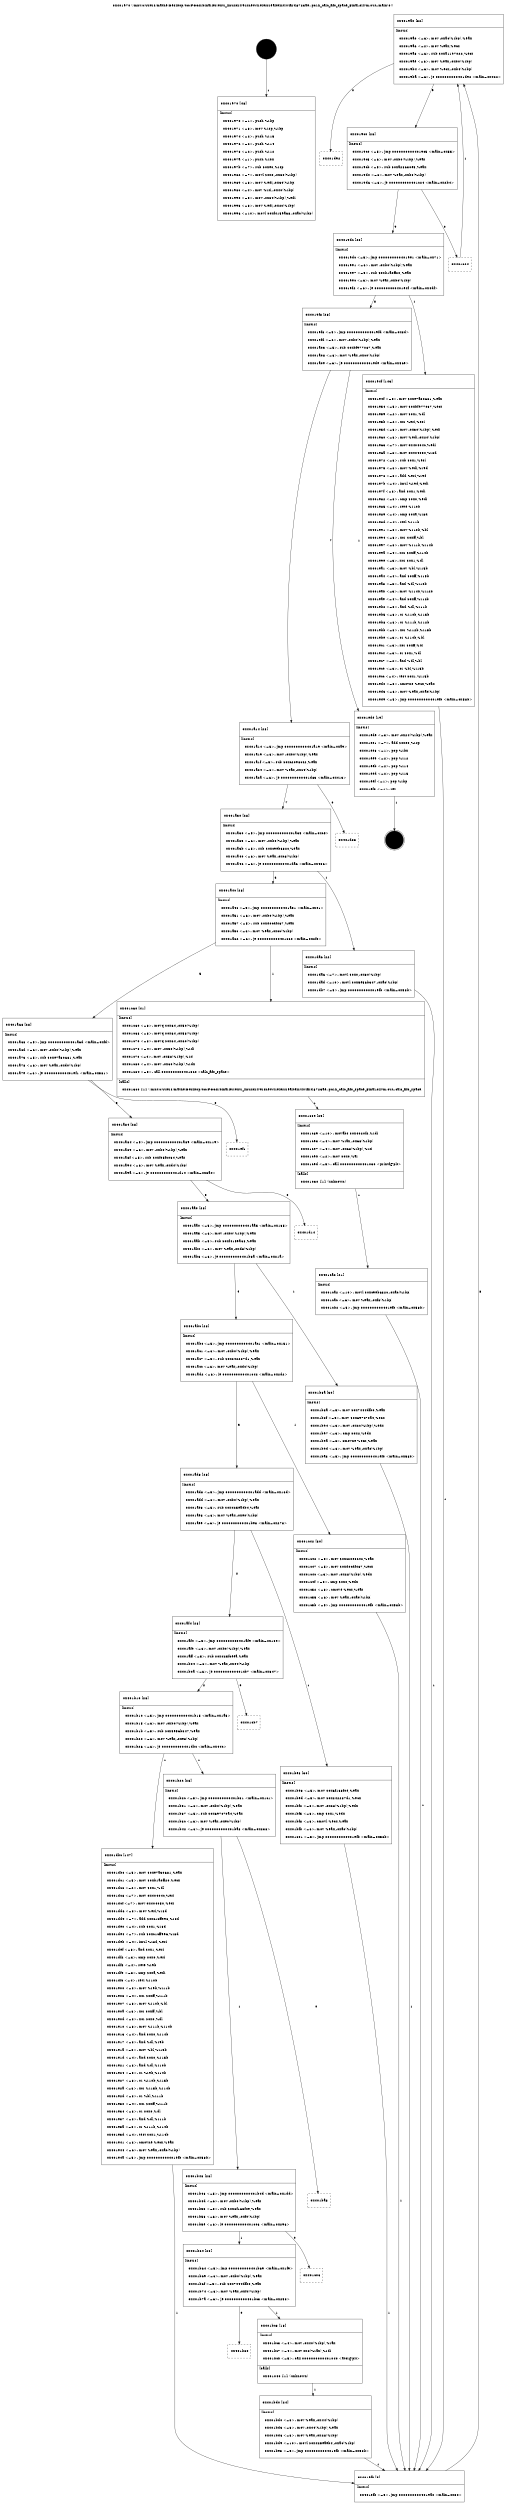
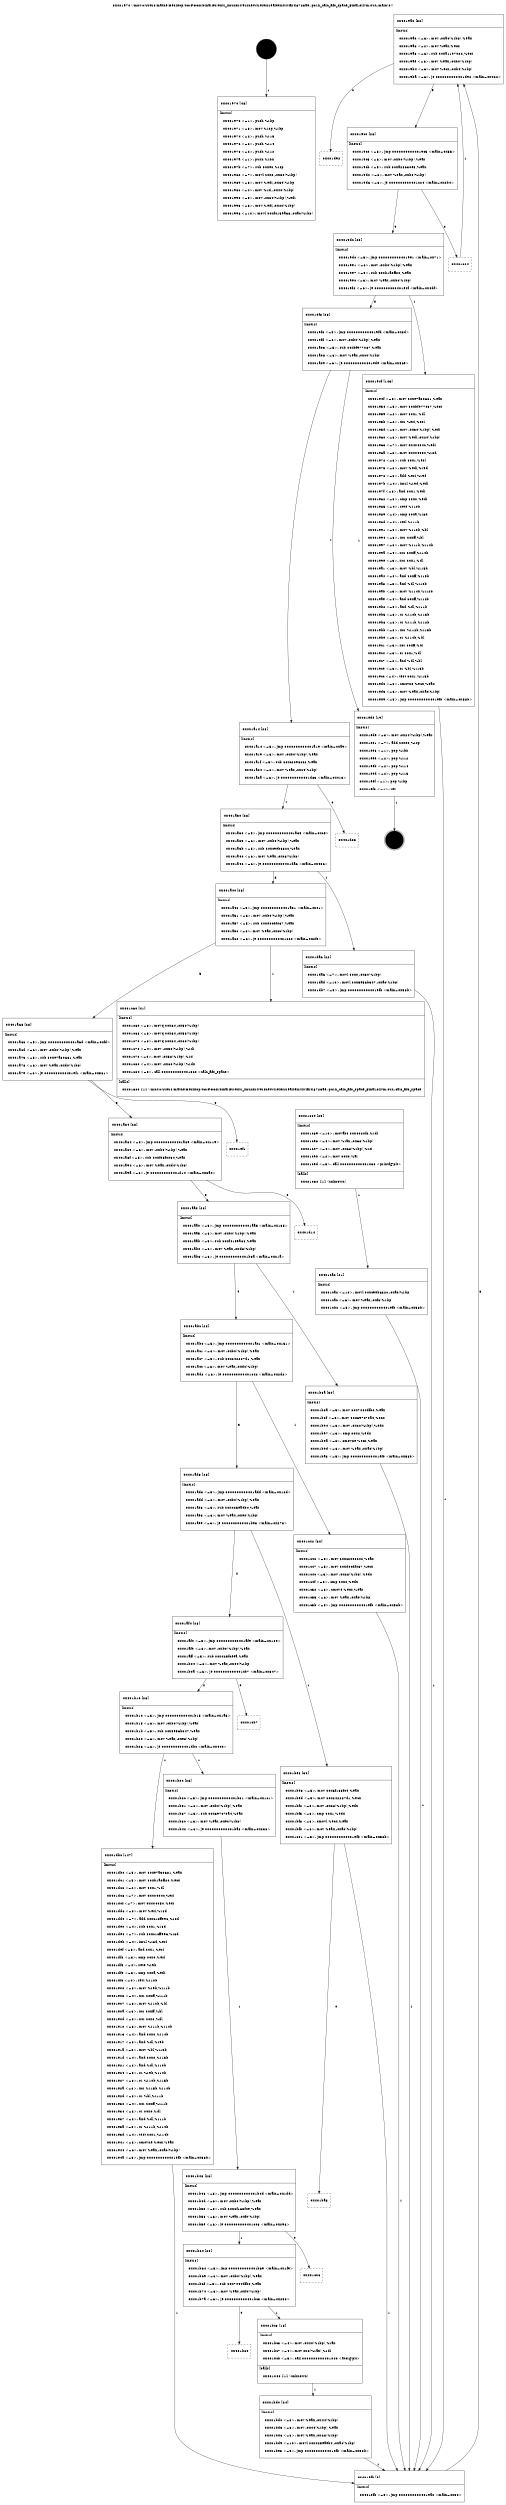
(312, 1102) -> none
(287, 2011) -> (327, 2018)
